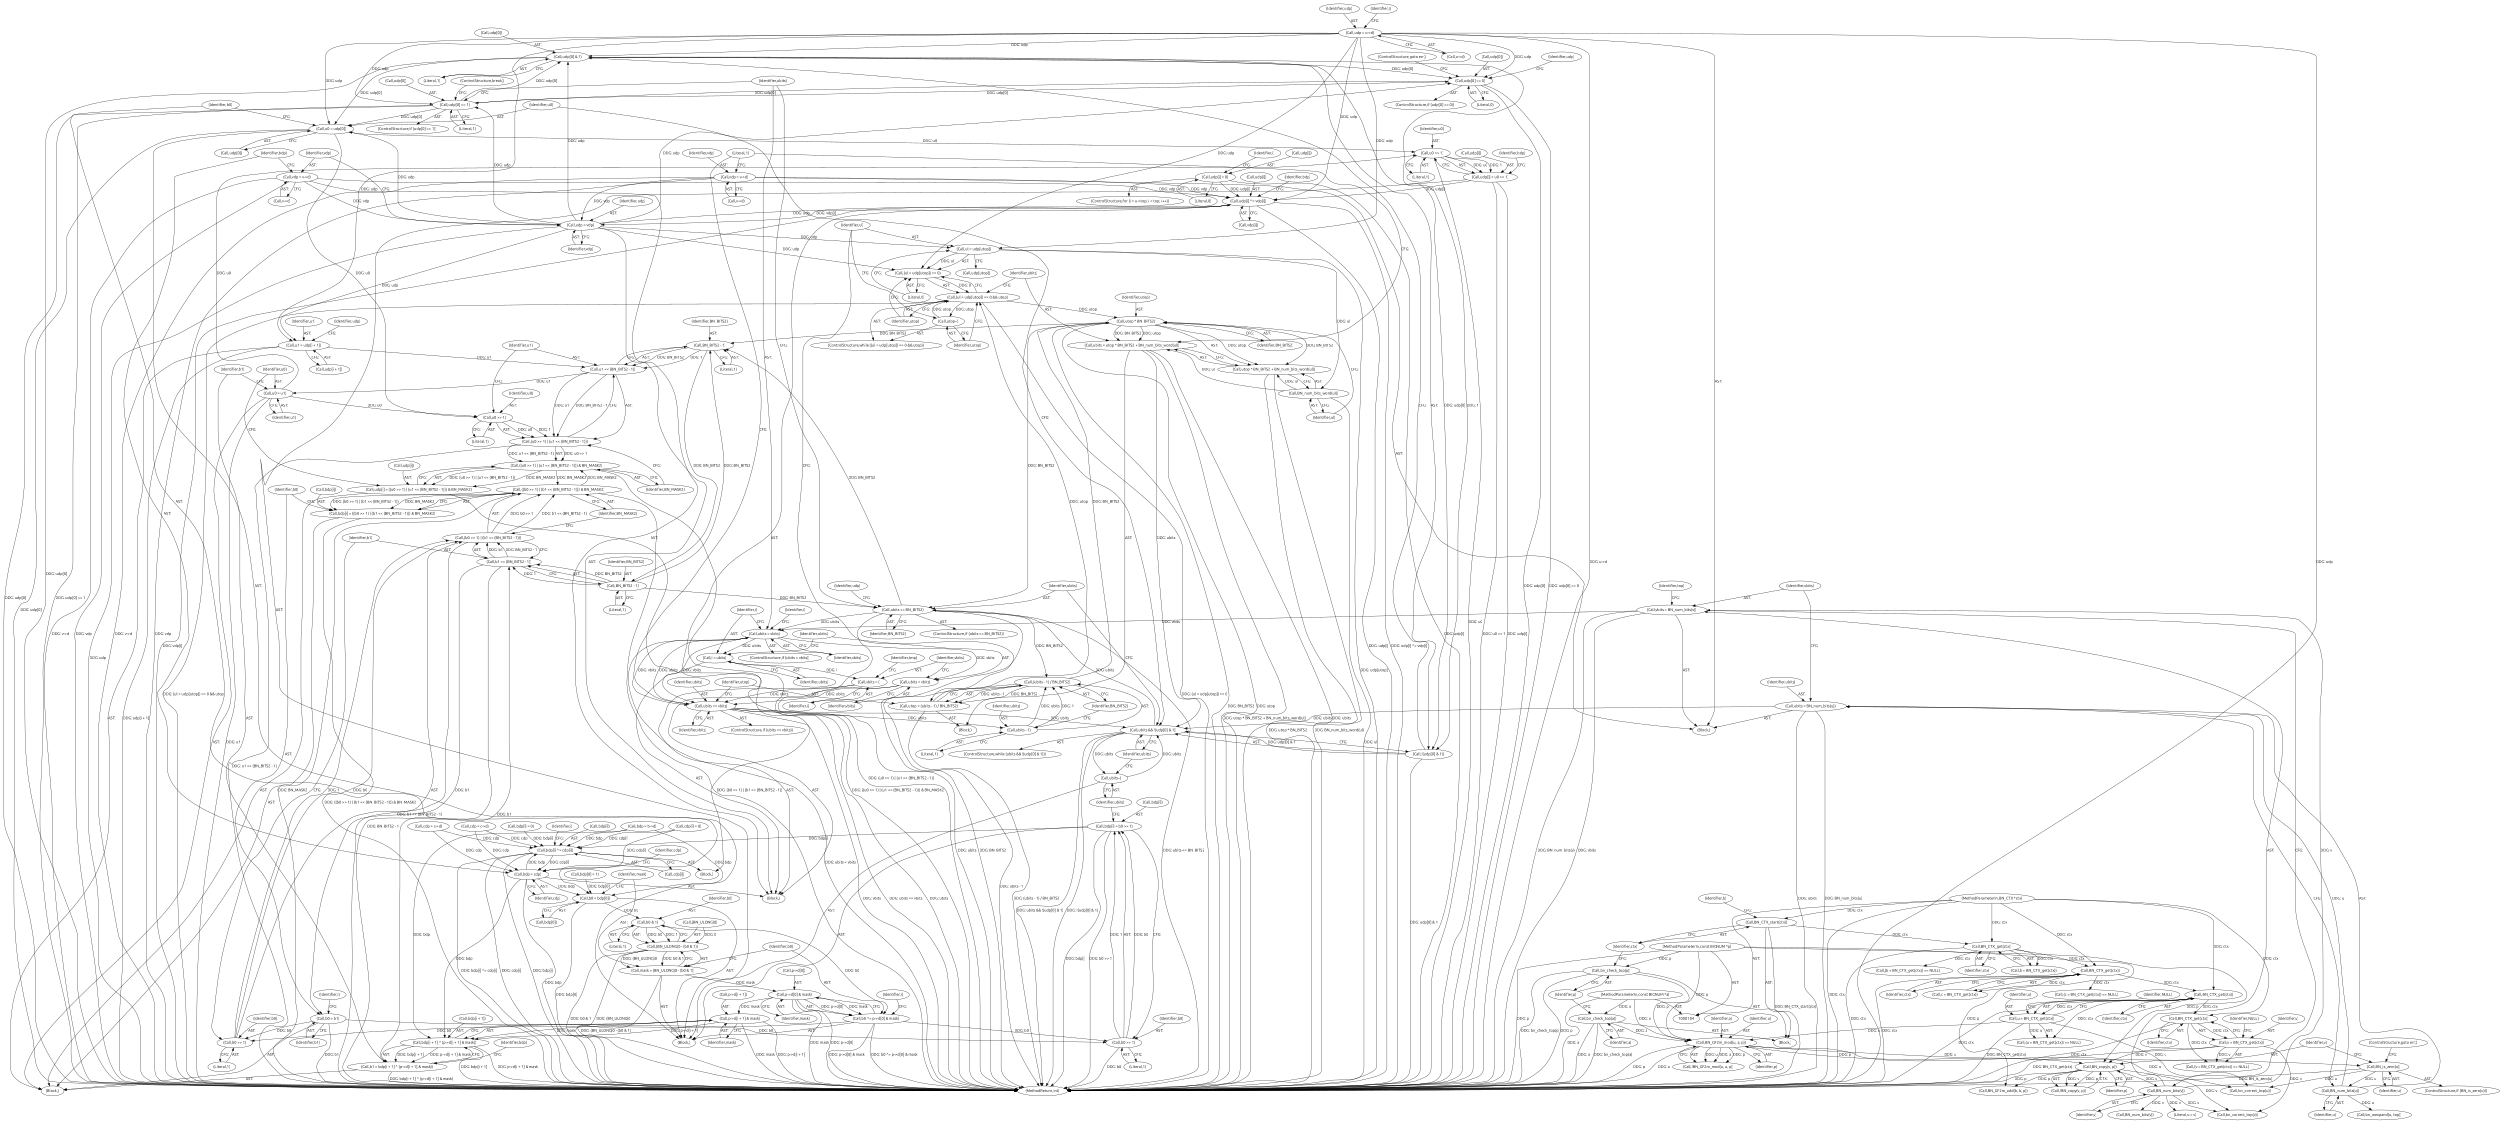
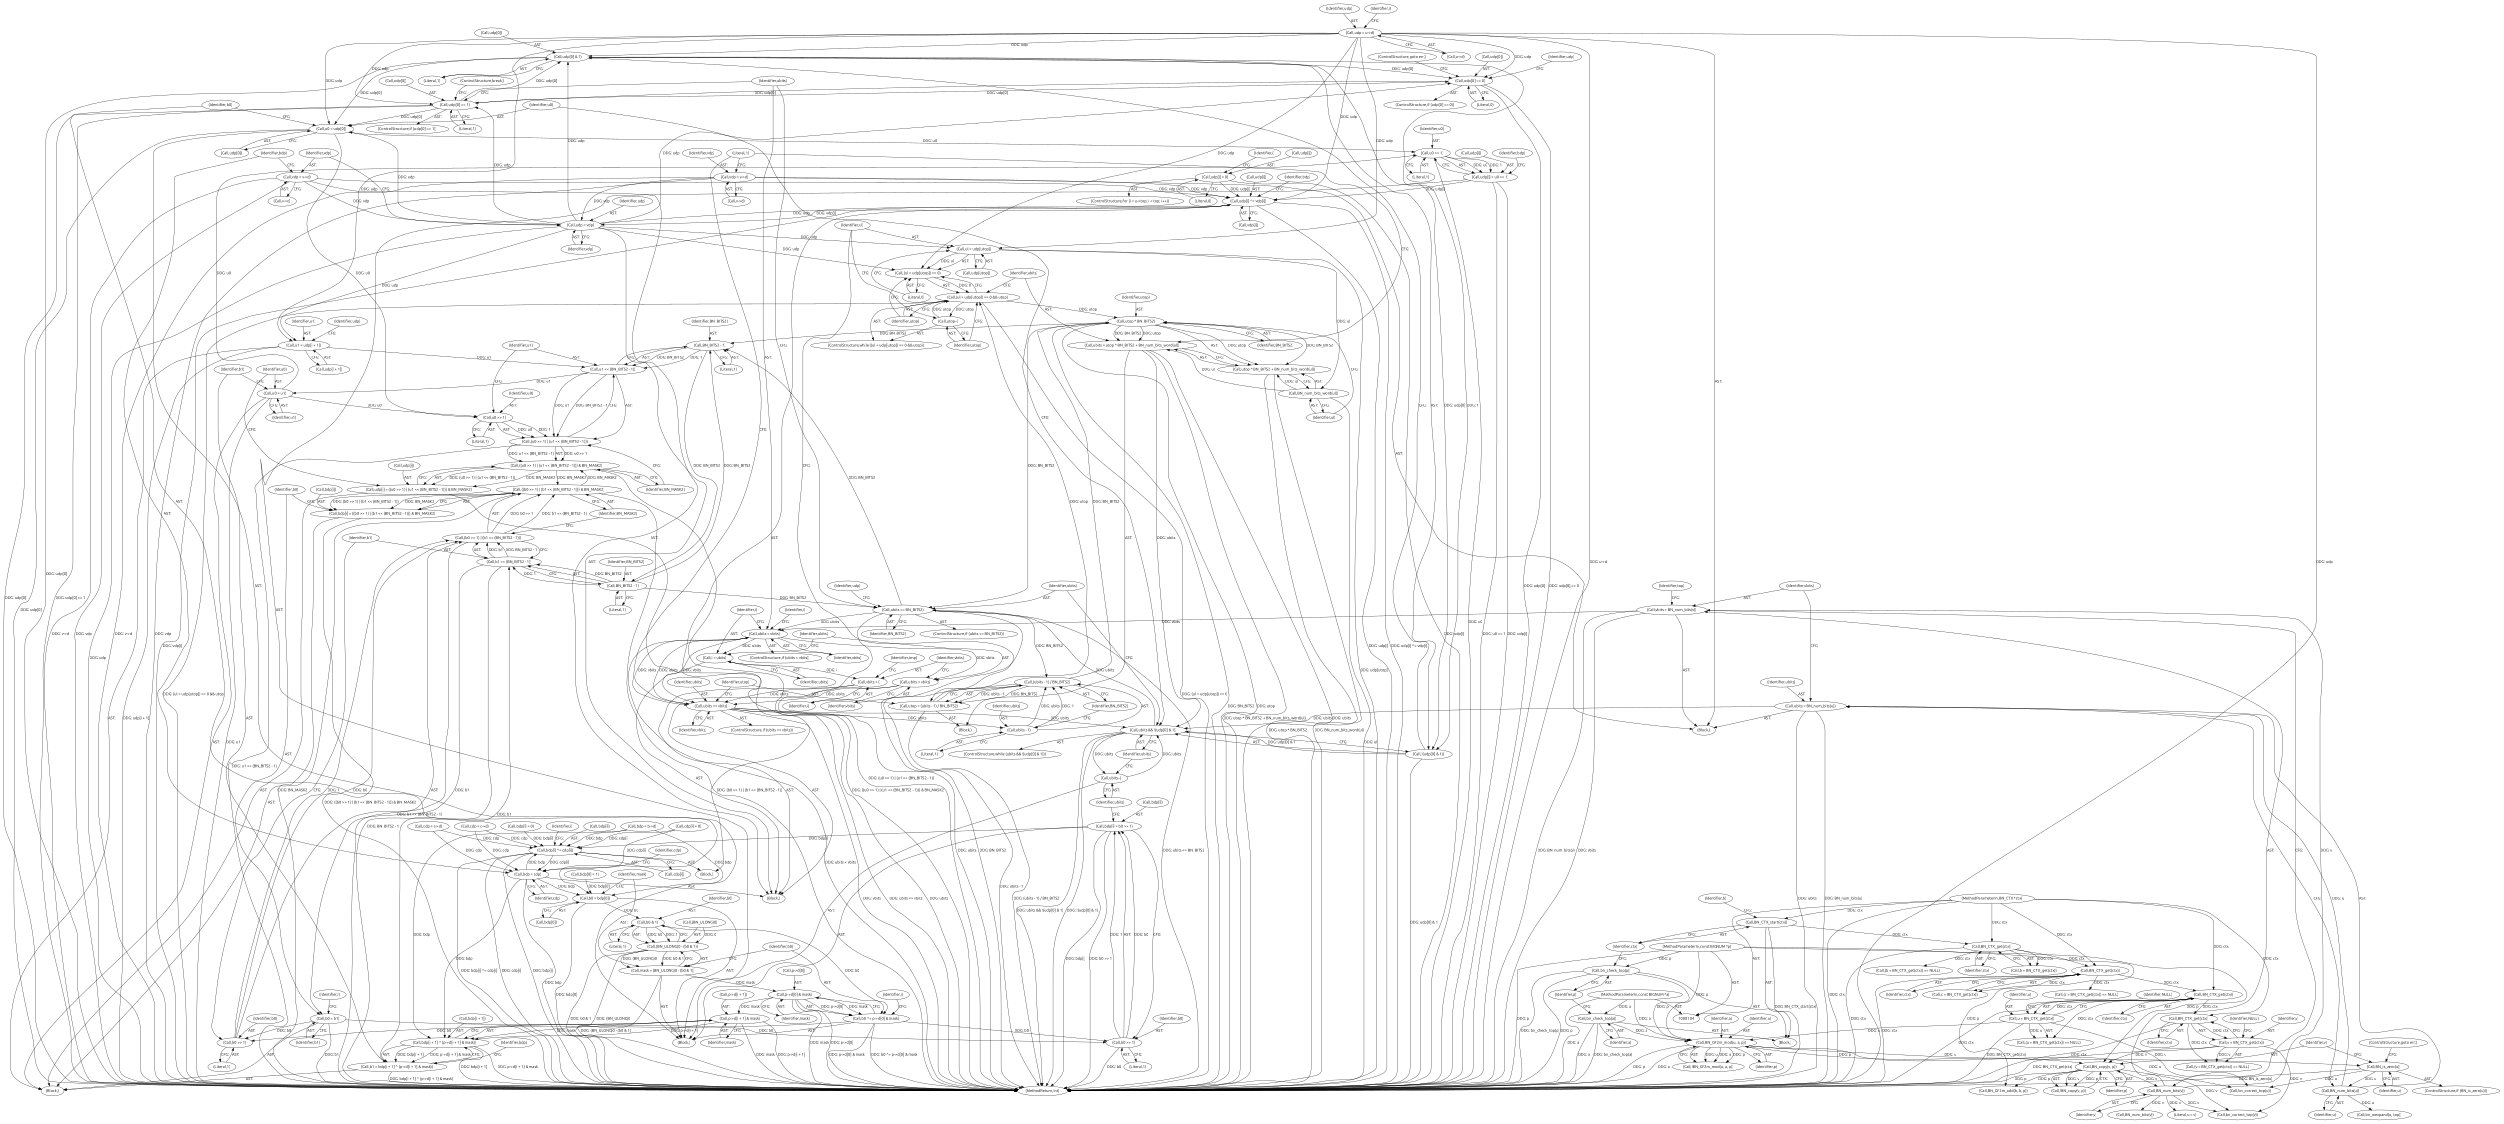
none -> (986, 262)
